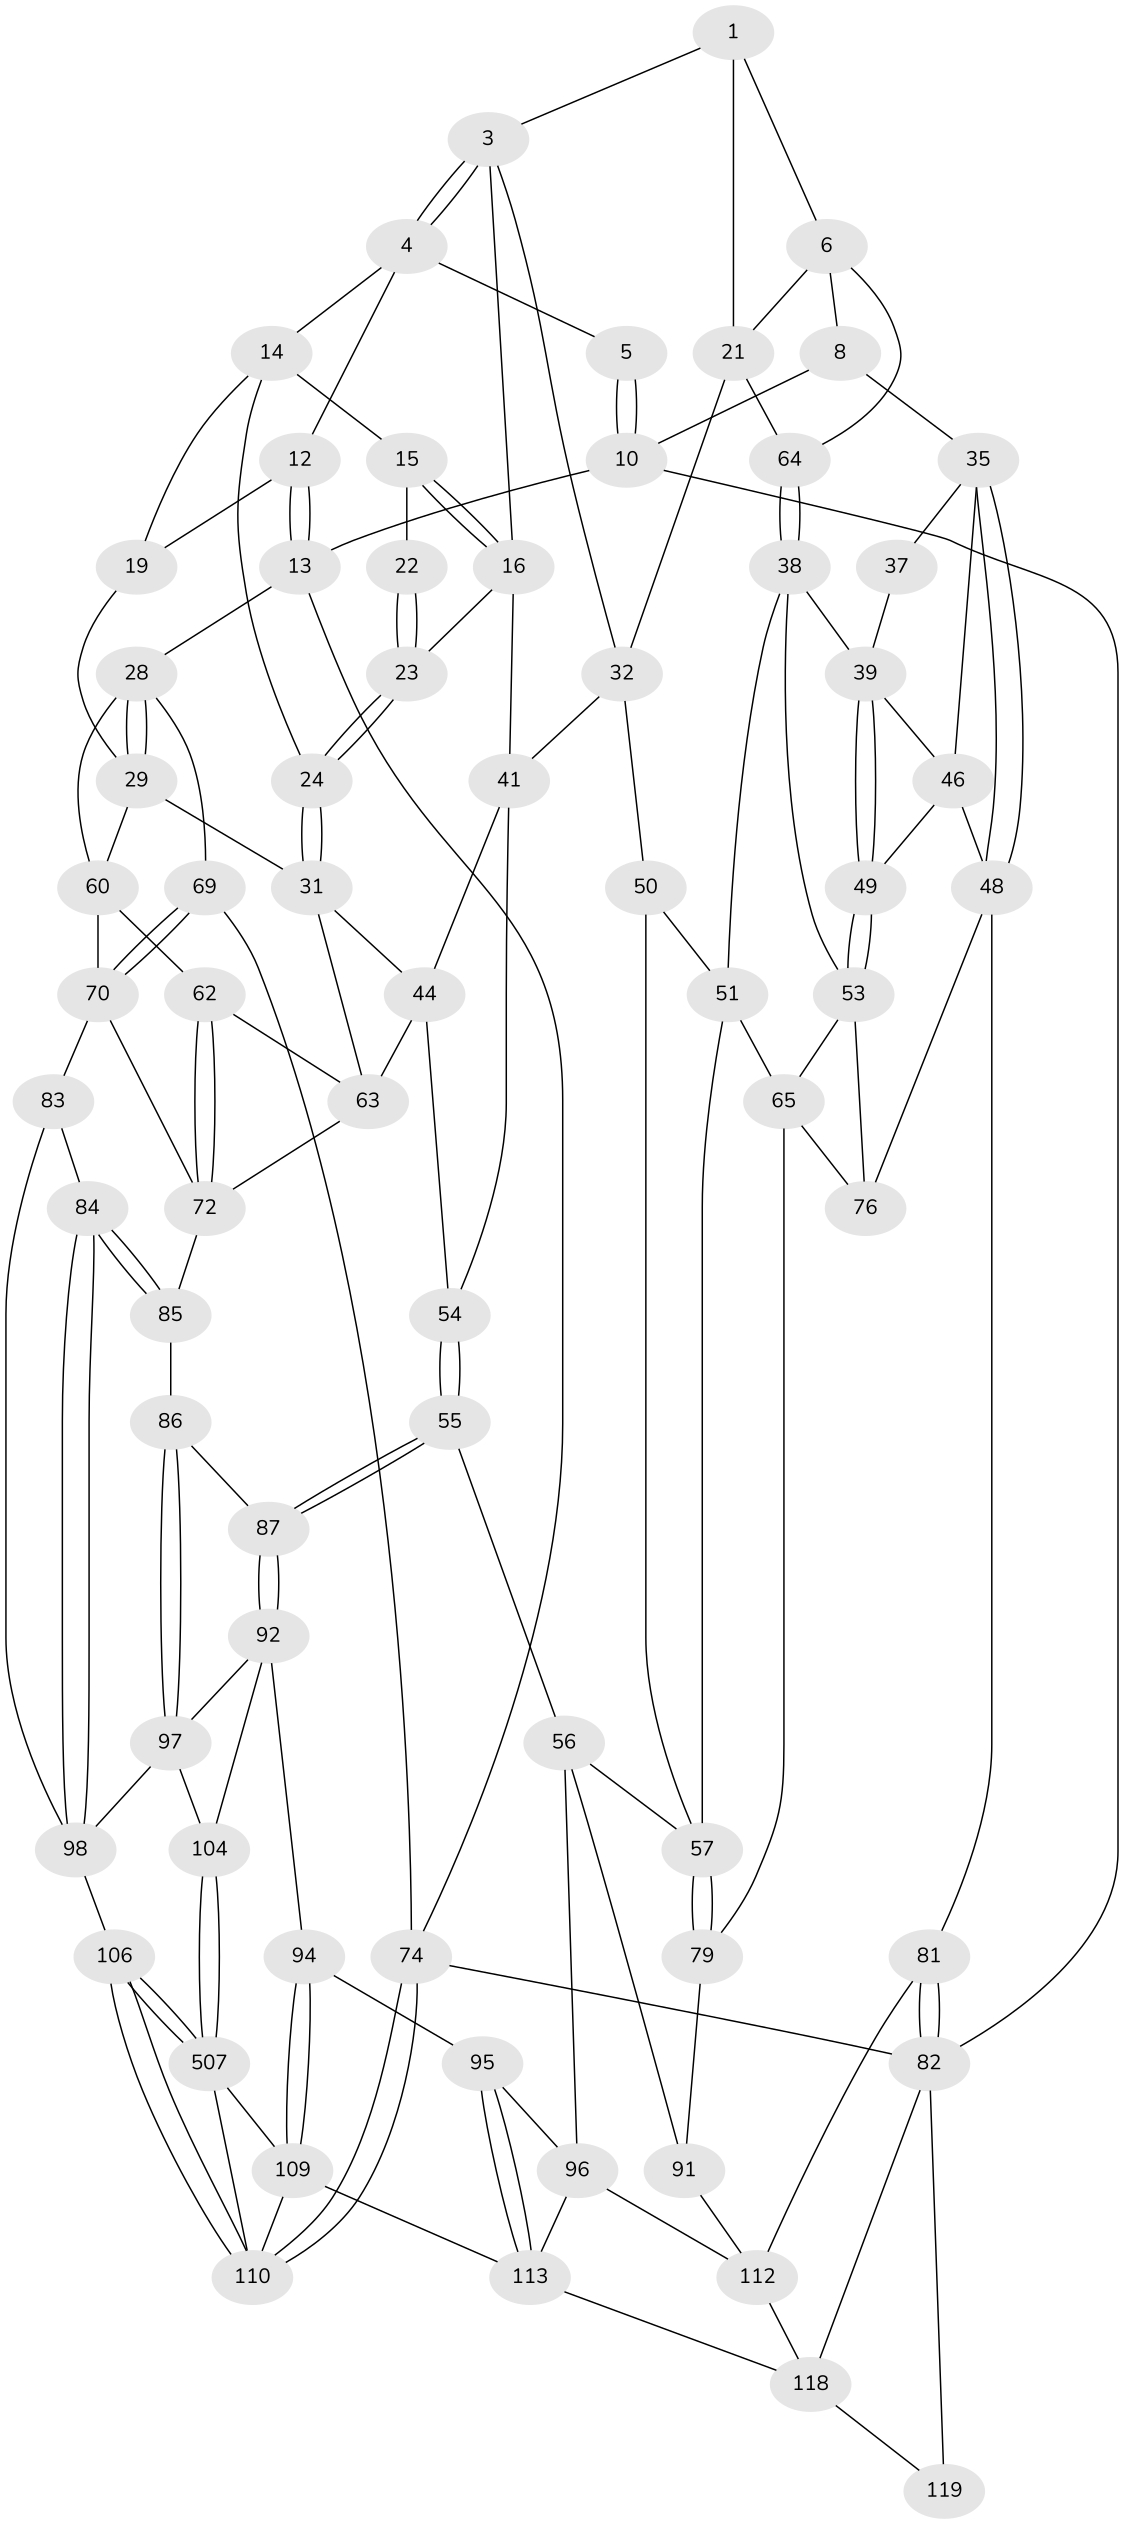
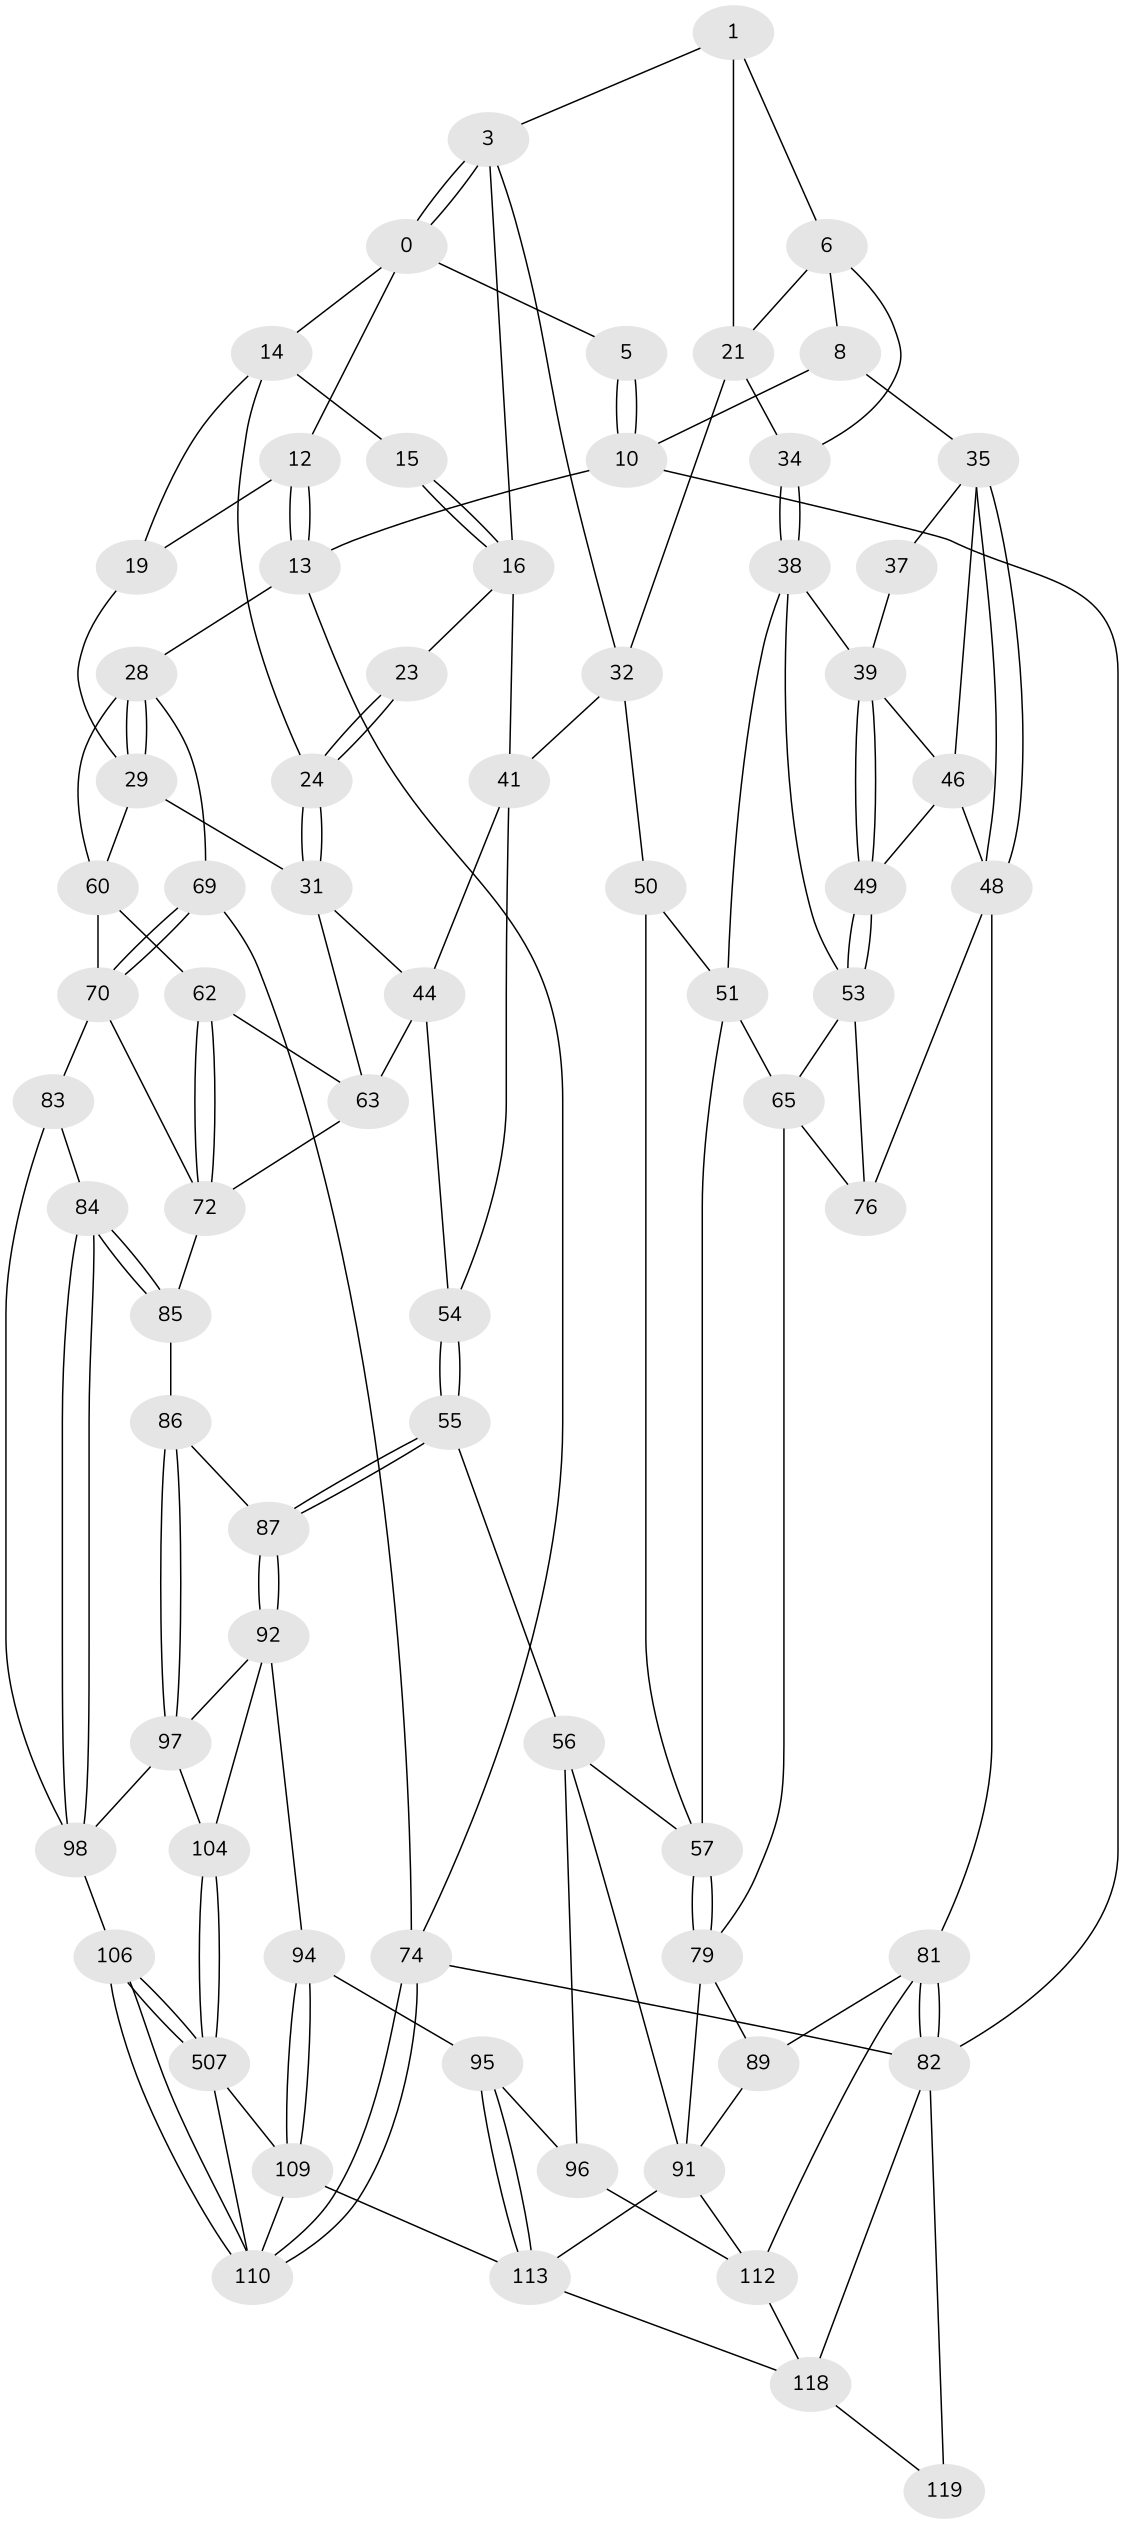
(407, 246) -> (407, 246)
(790, 460) -> (790, 460)
(407, 567) -> none
none -> (759, 2064)
(554, 2224) -> (607, 2224)
